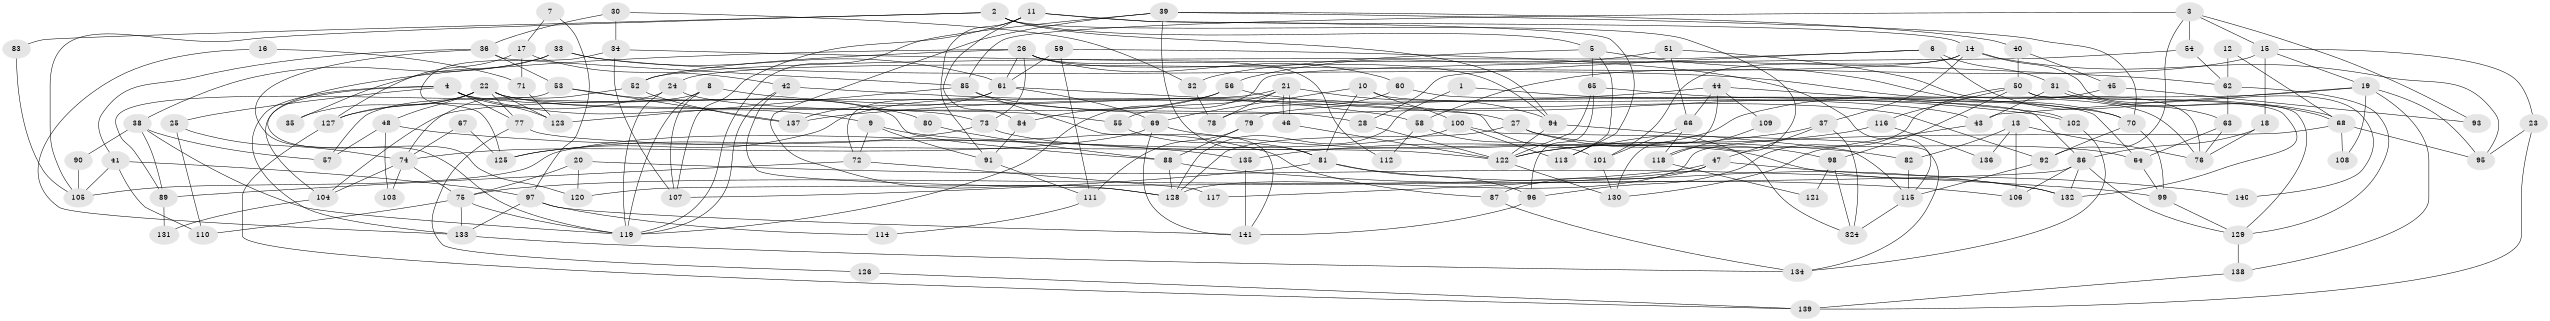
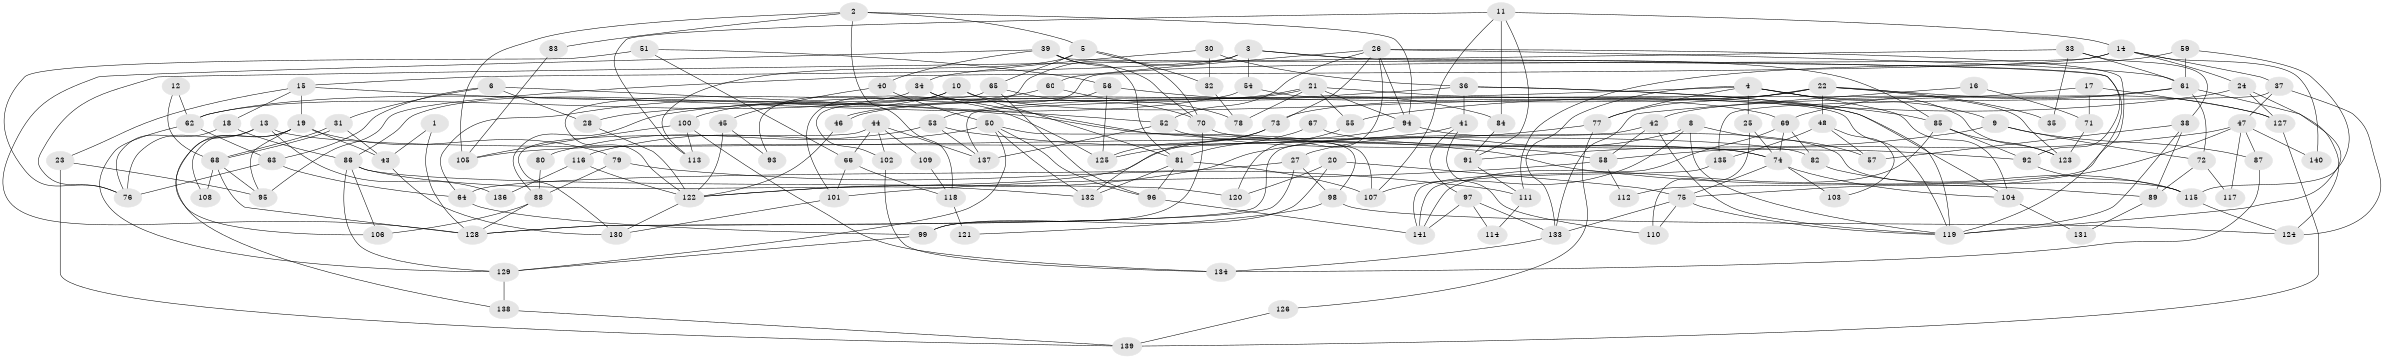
(550, 12) -> none
none -> (1939, 148)
(79, 161) -> none
(1852, 235) -> (2289, 235)
